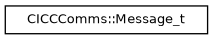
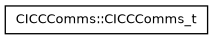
(106, 20) -> (106, 20)
